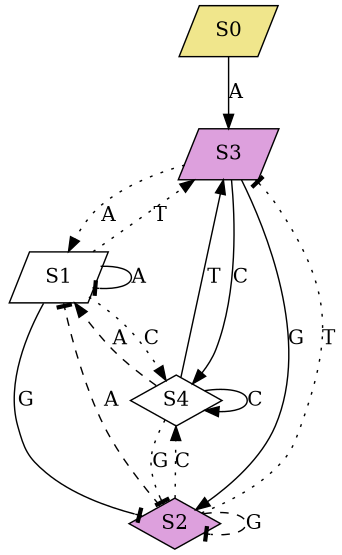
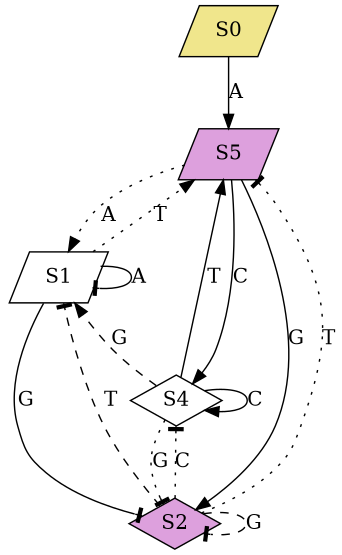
(229, 154) -> (229, 154)
(128, 328) -> none
(120, 339) -> (120, 339)
(111, 401) -> (111, 401)
(175, 466) -> (175, 466)
